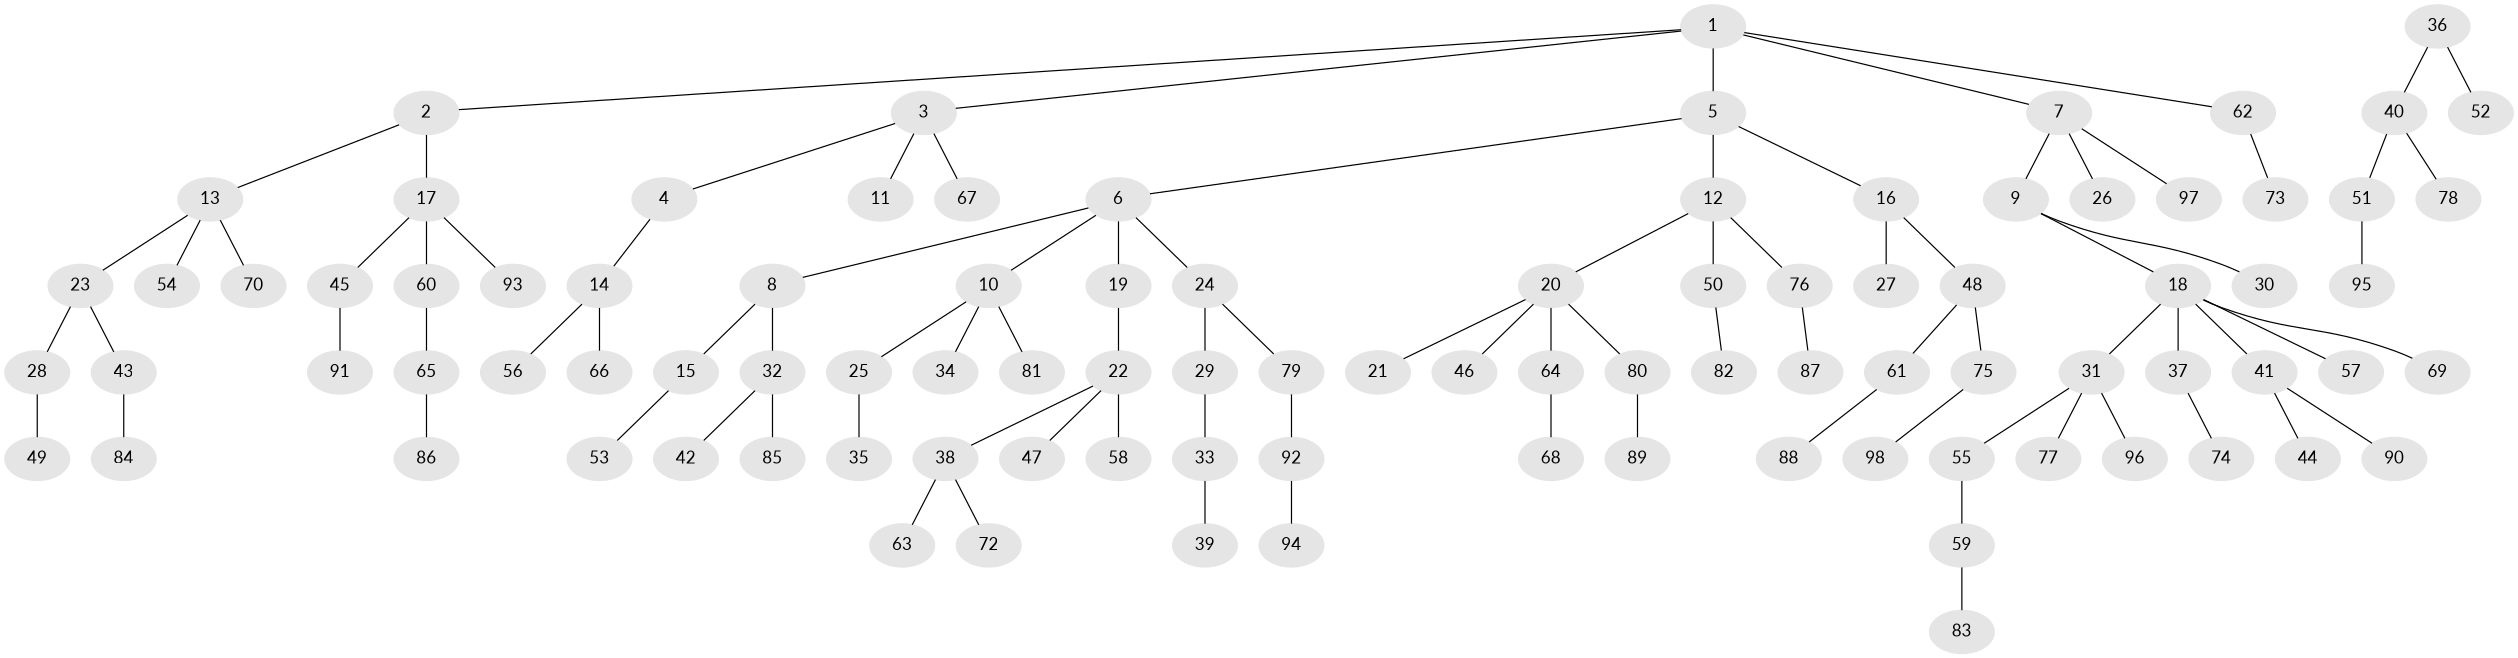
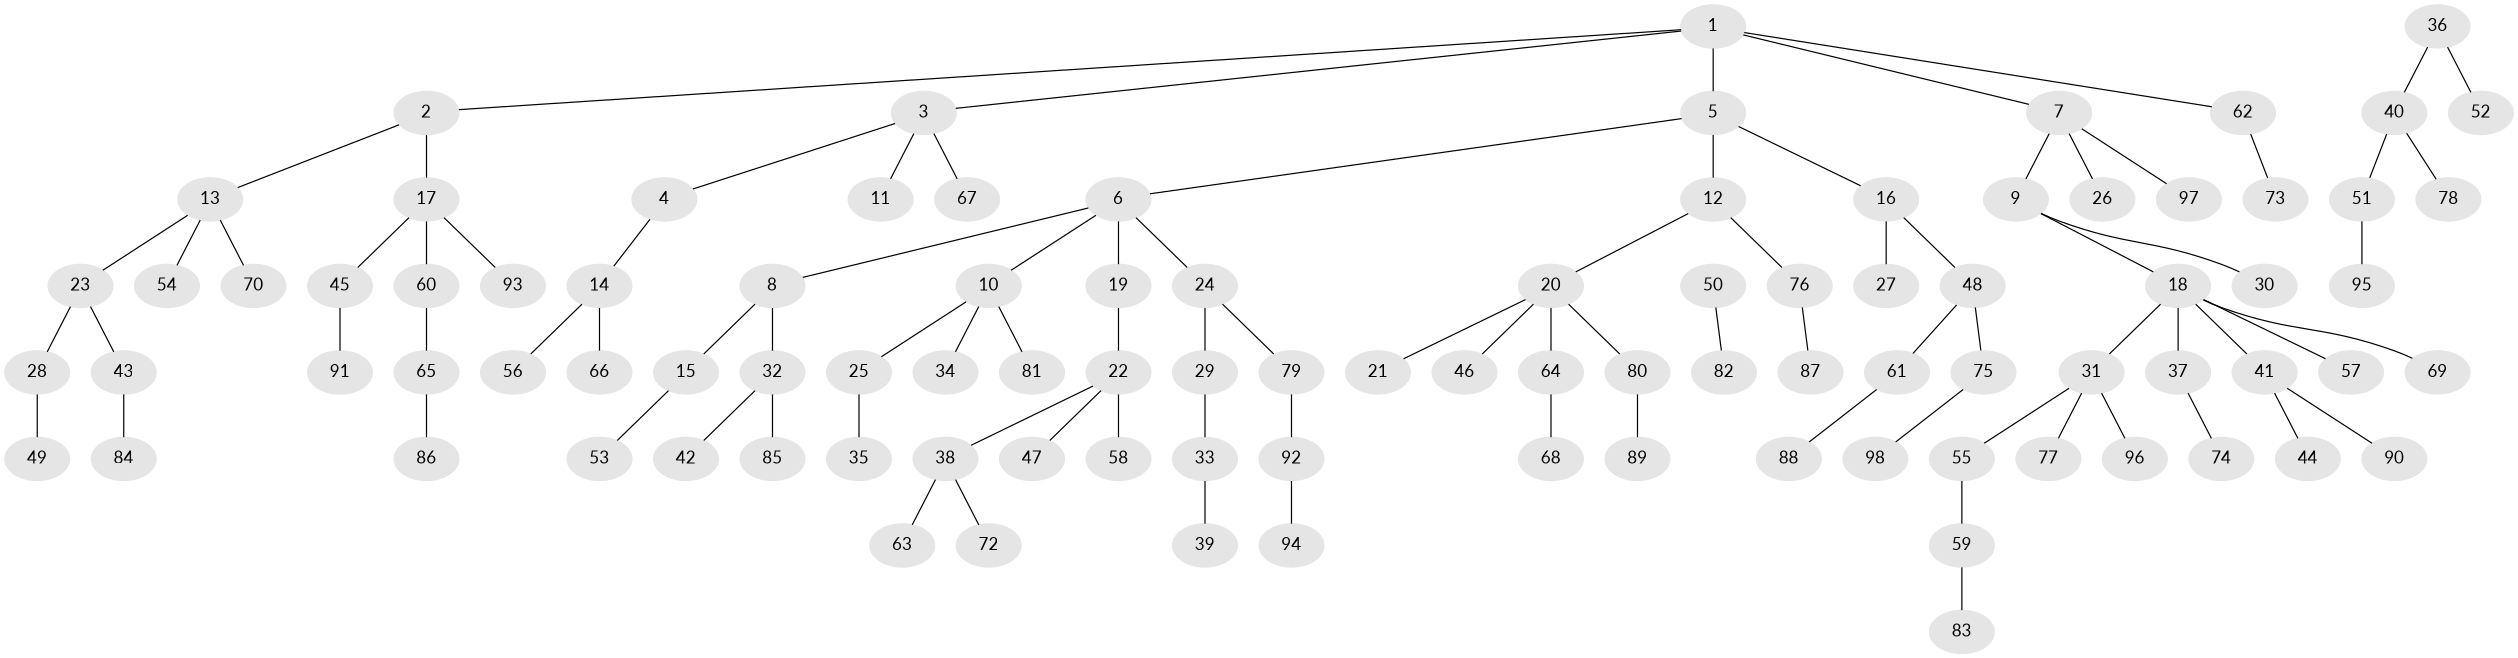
(1713, 243) -> none
